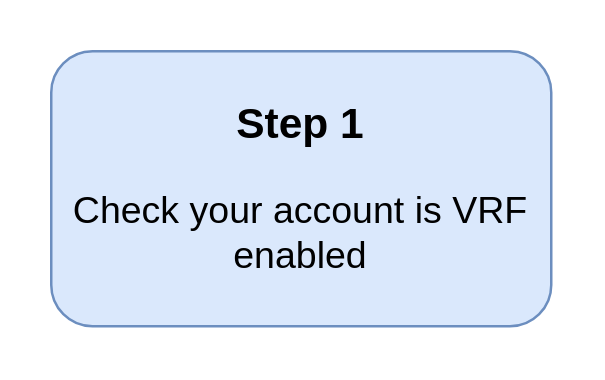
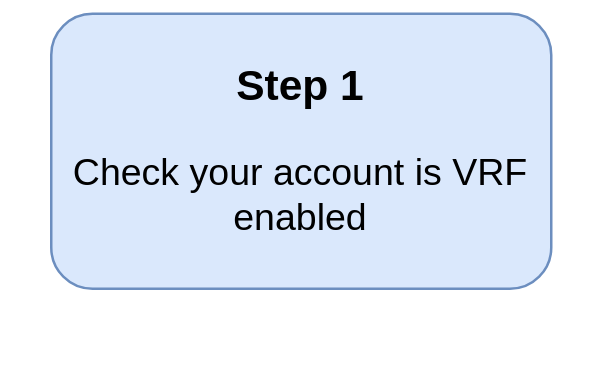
(301, 189) -> (301, 151)
